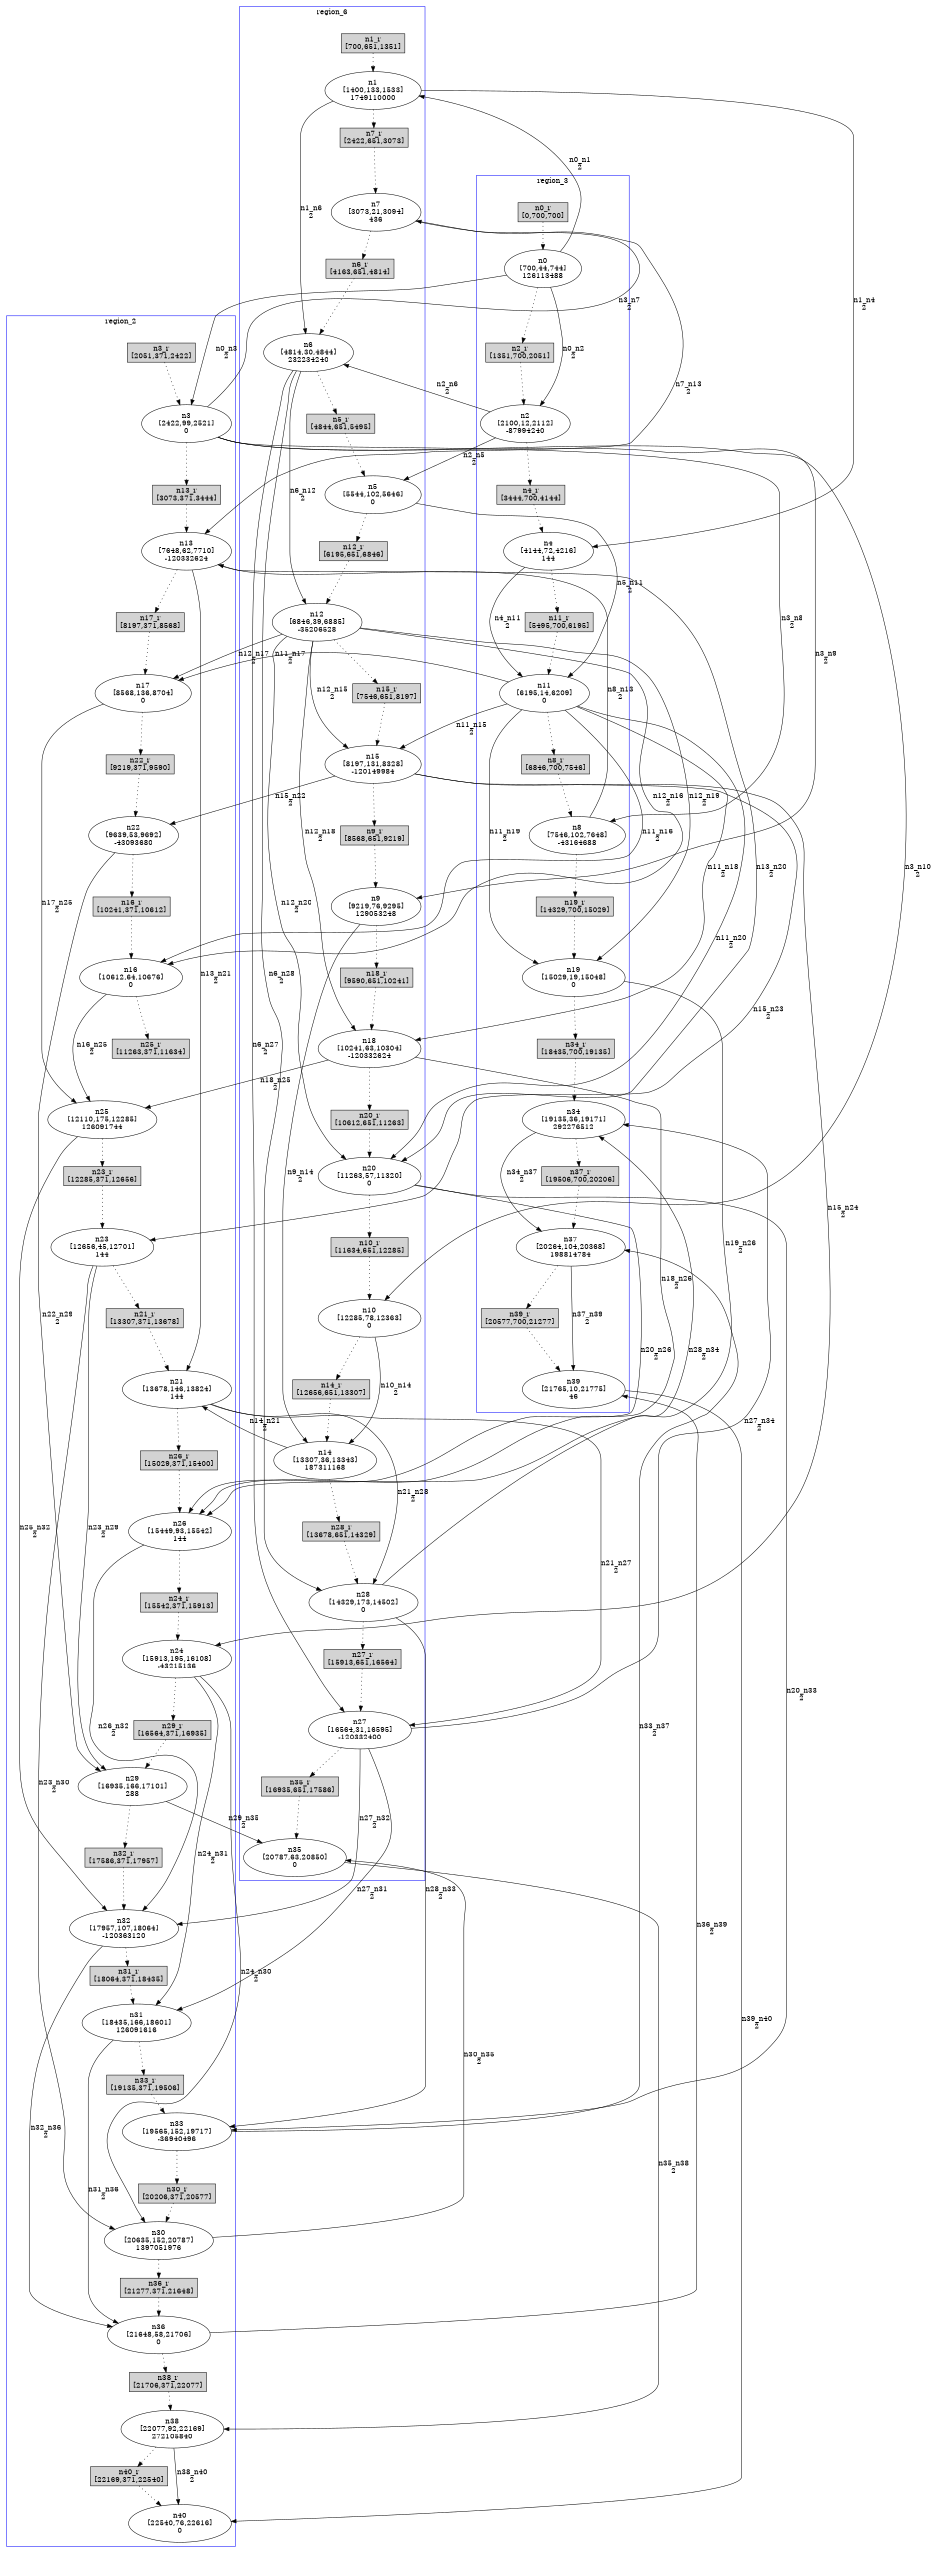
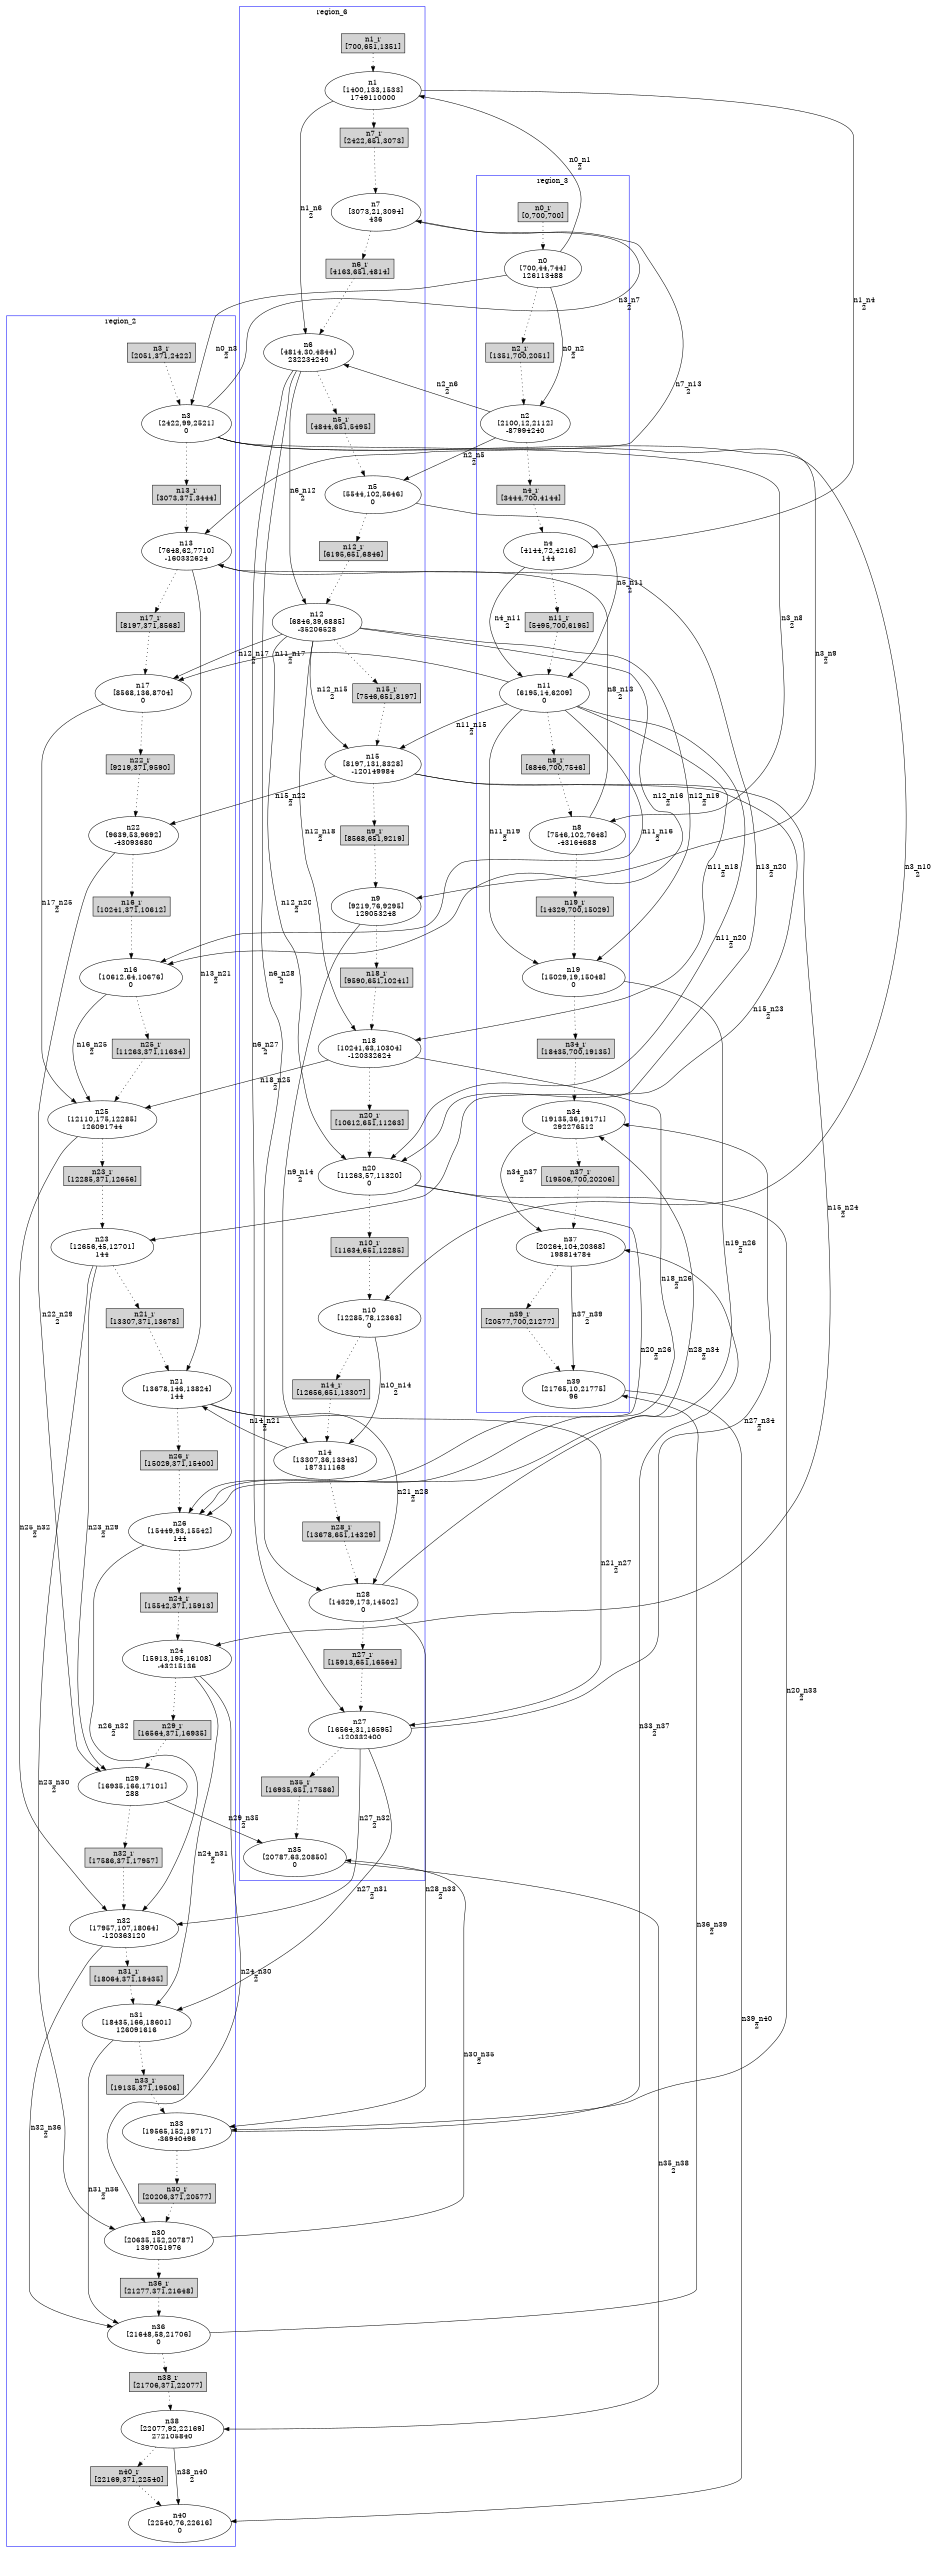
(187, 551) -> (187, 551)
none -> (131, 1078)
(574, 1389) -> (574, 1389)
